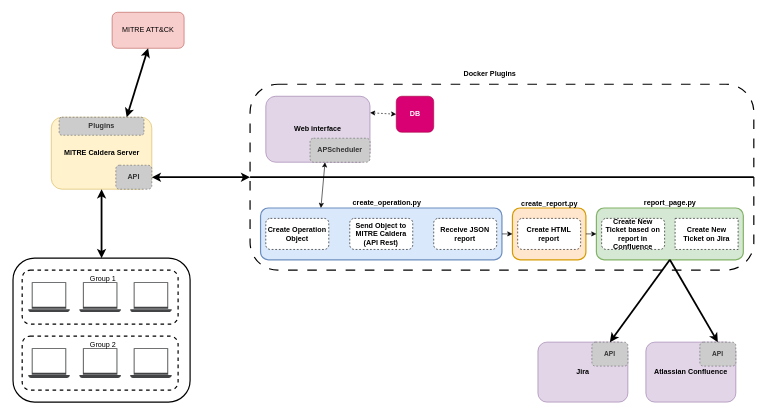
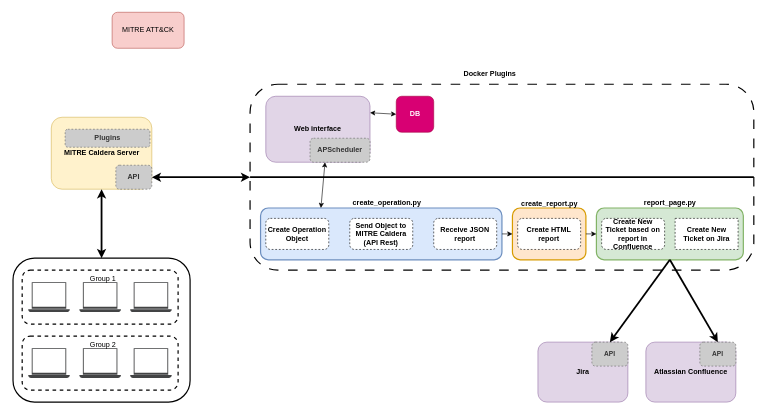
(137, 83) -> none
(383, 114) -> (383, 114)
(101, 126) -> (107, 138)
